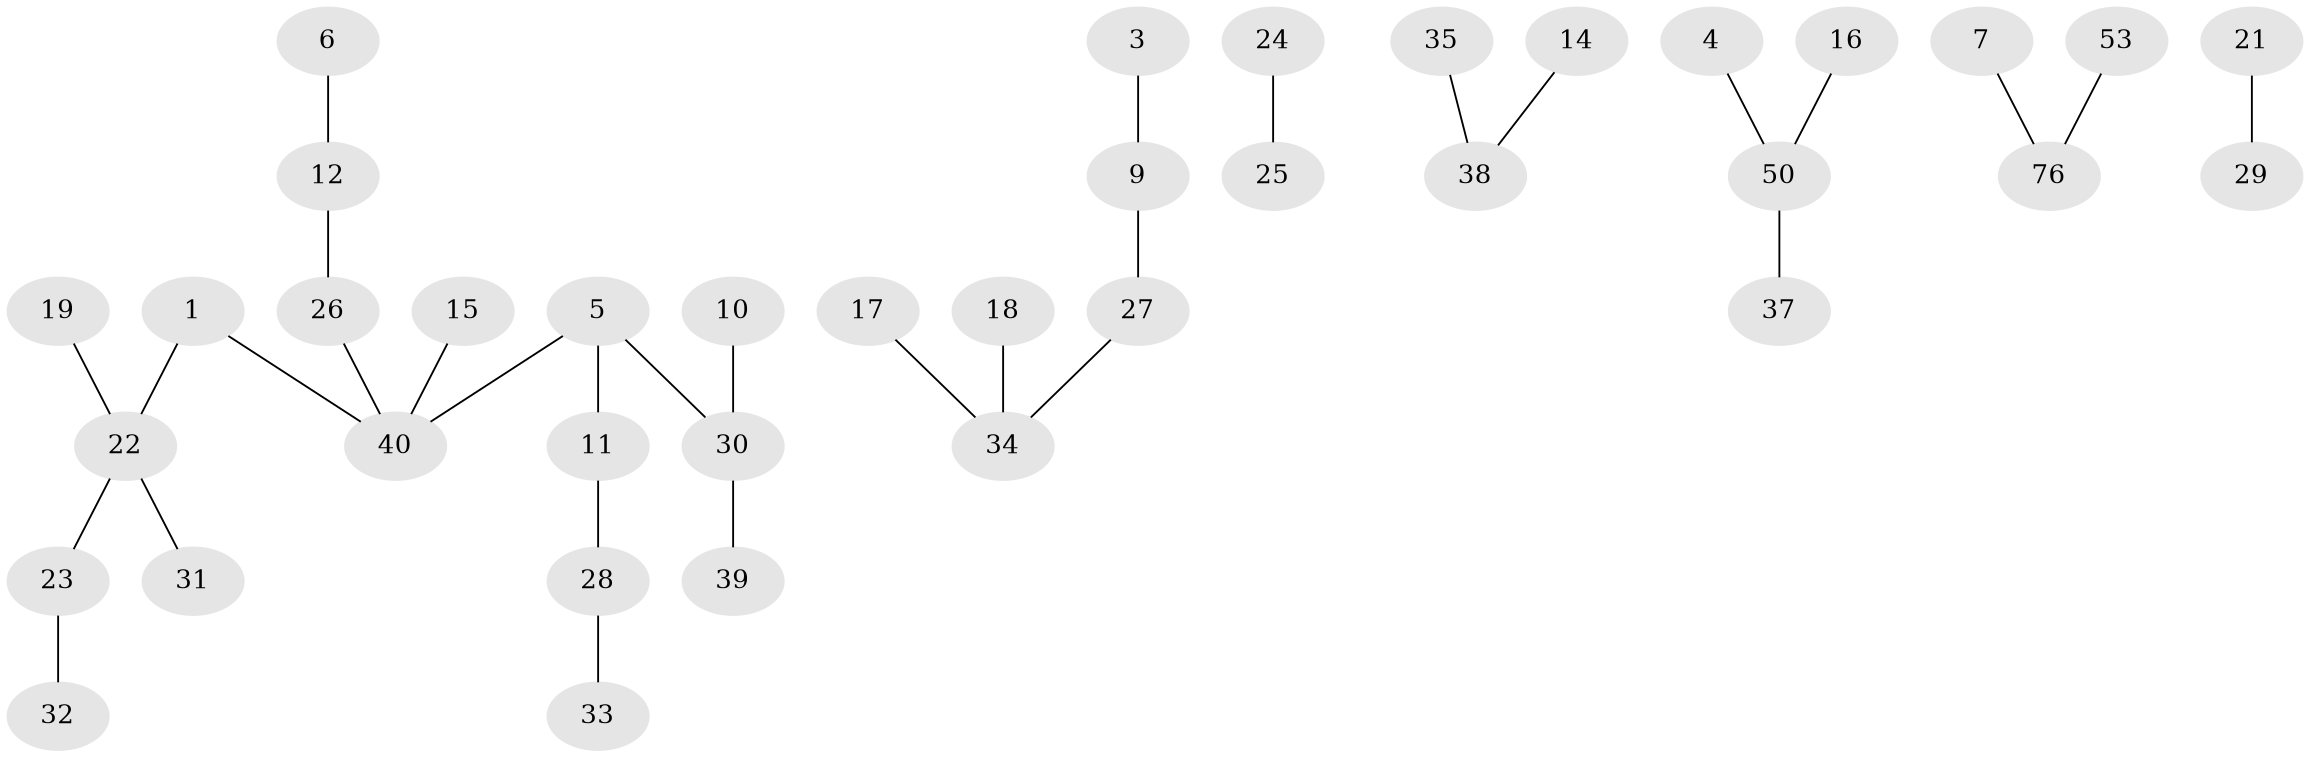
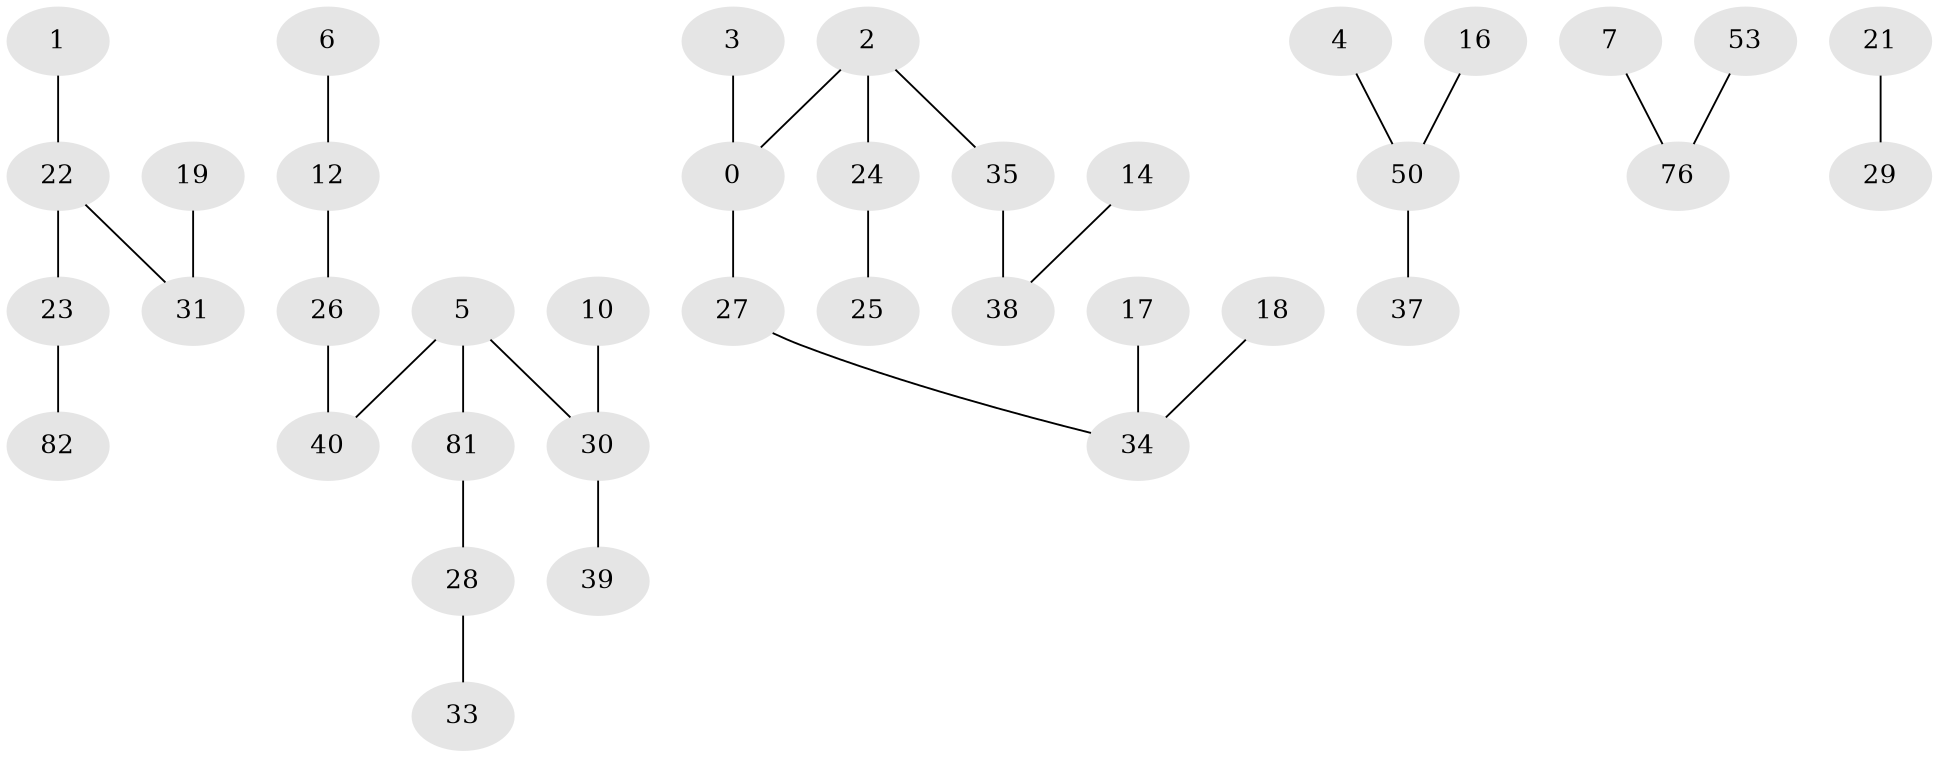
none -> (868, 41)
(1138, 176) -> (733, 176)
(463, 311) -> none
(92, 379) -> (193, 244)
(295, 379) -> none
(598, 446) -> (463, 446)
(58, 716) -> (58, 446)
